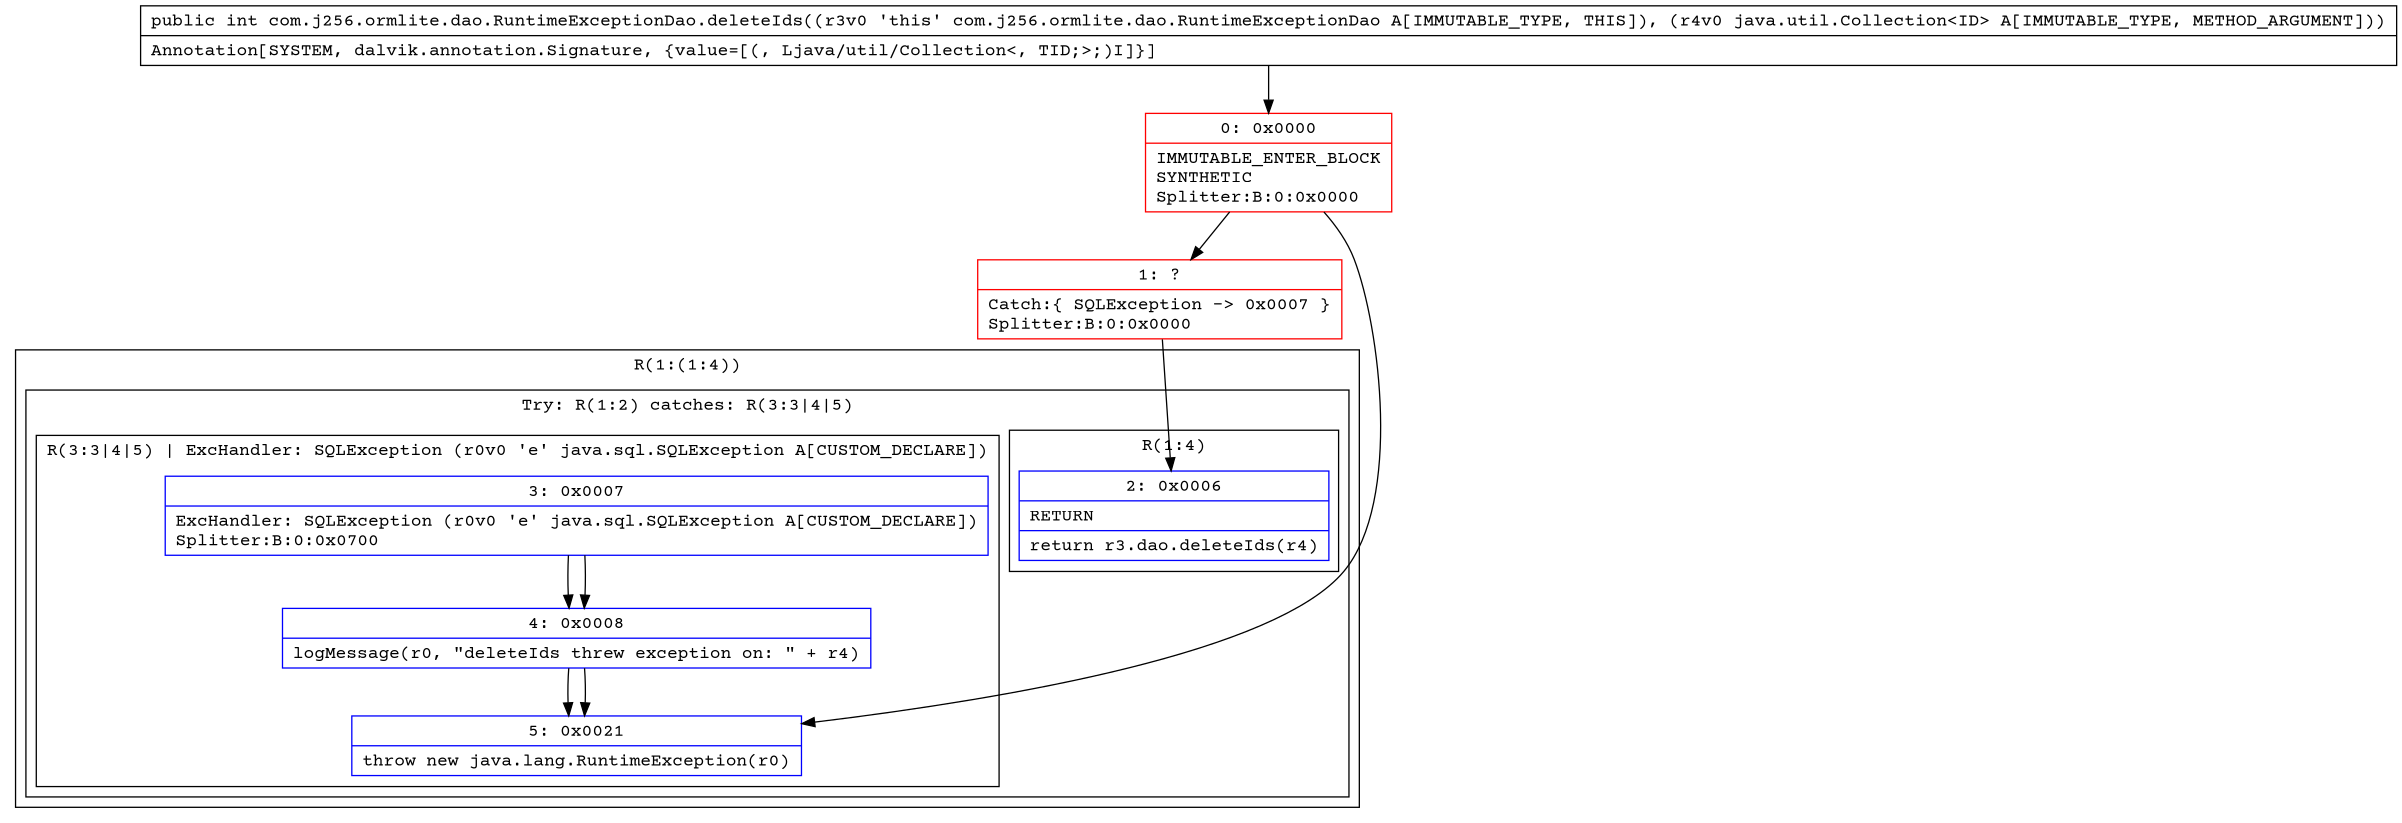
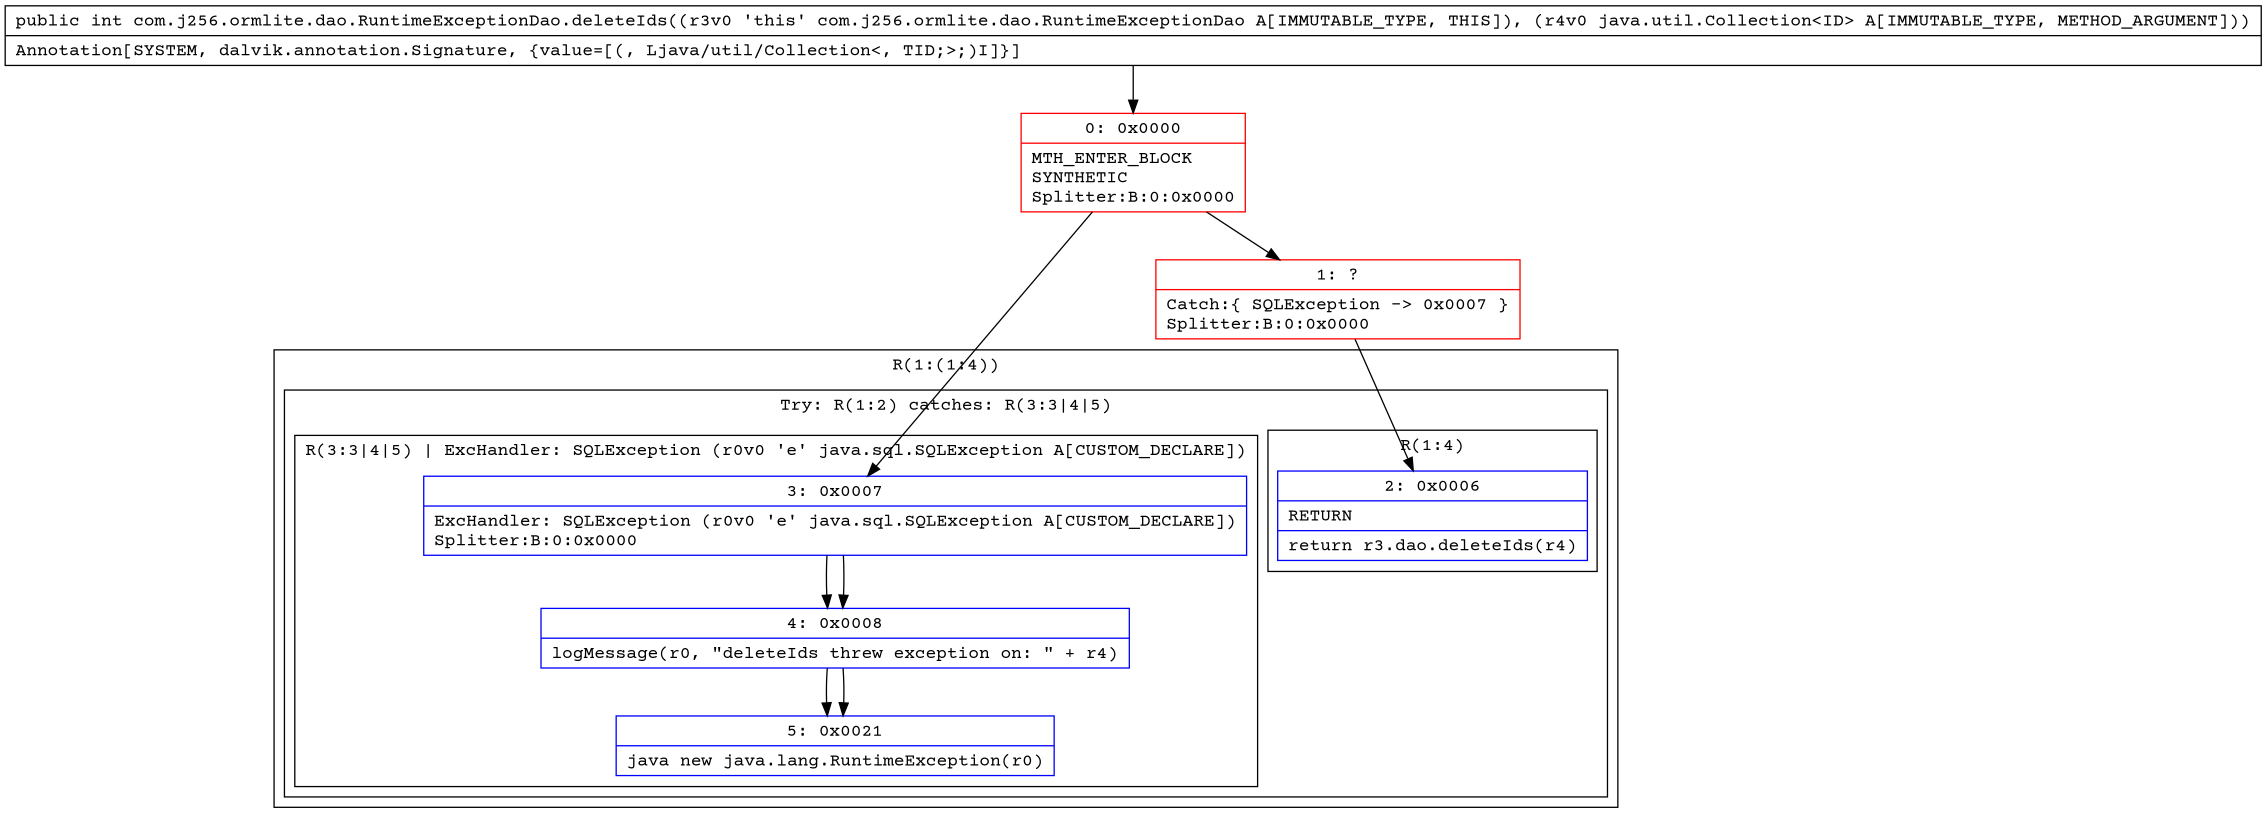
(1269, 157) -> (1112, 157)
(277, 540) -> (536, 540)
(1270, 621) -> (984, 339)
(577, 760) -> (835, 760)
